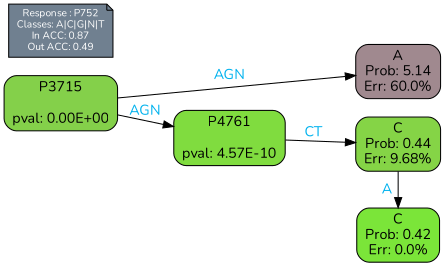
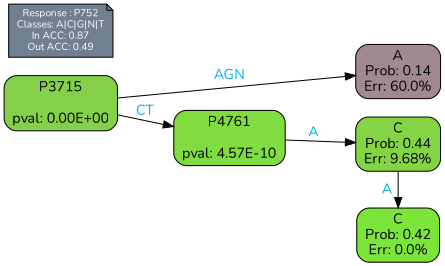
(398, 72) -> (398, 72)
(145, 111) -> (145, 111)
(314, 132) -> (314, 132)
